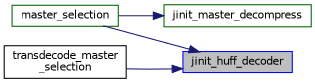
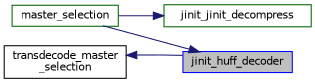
(238, 16) -> (238, 16)
(149, 69) -> (160, 55)
